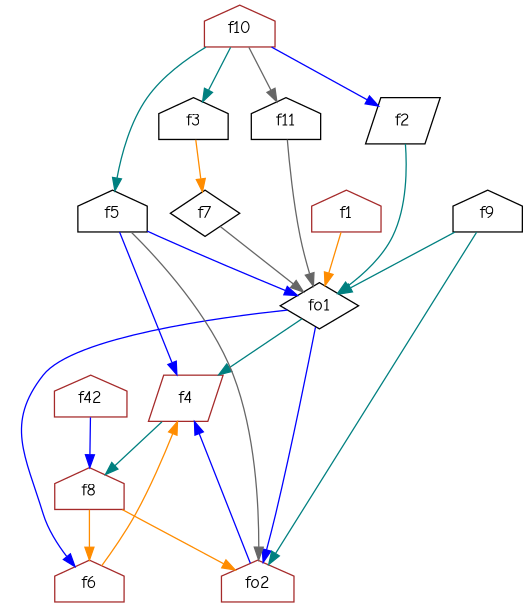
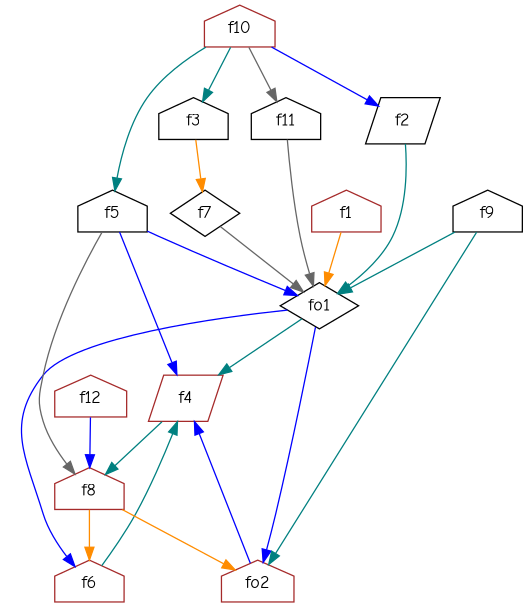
(236, 382) -> (51, 346)
(91, 398) -> (91, 398)
(142, 502) -> (142, 502)
